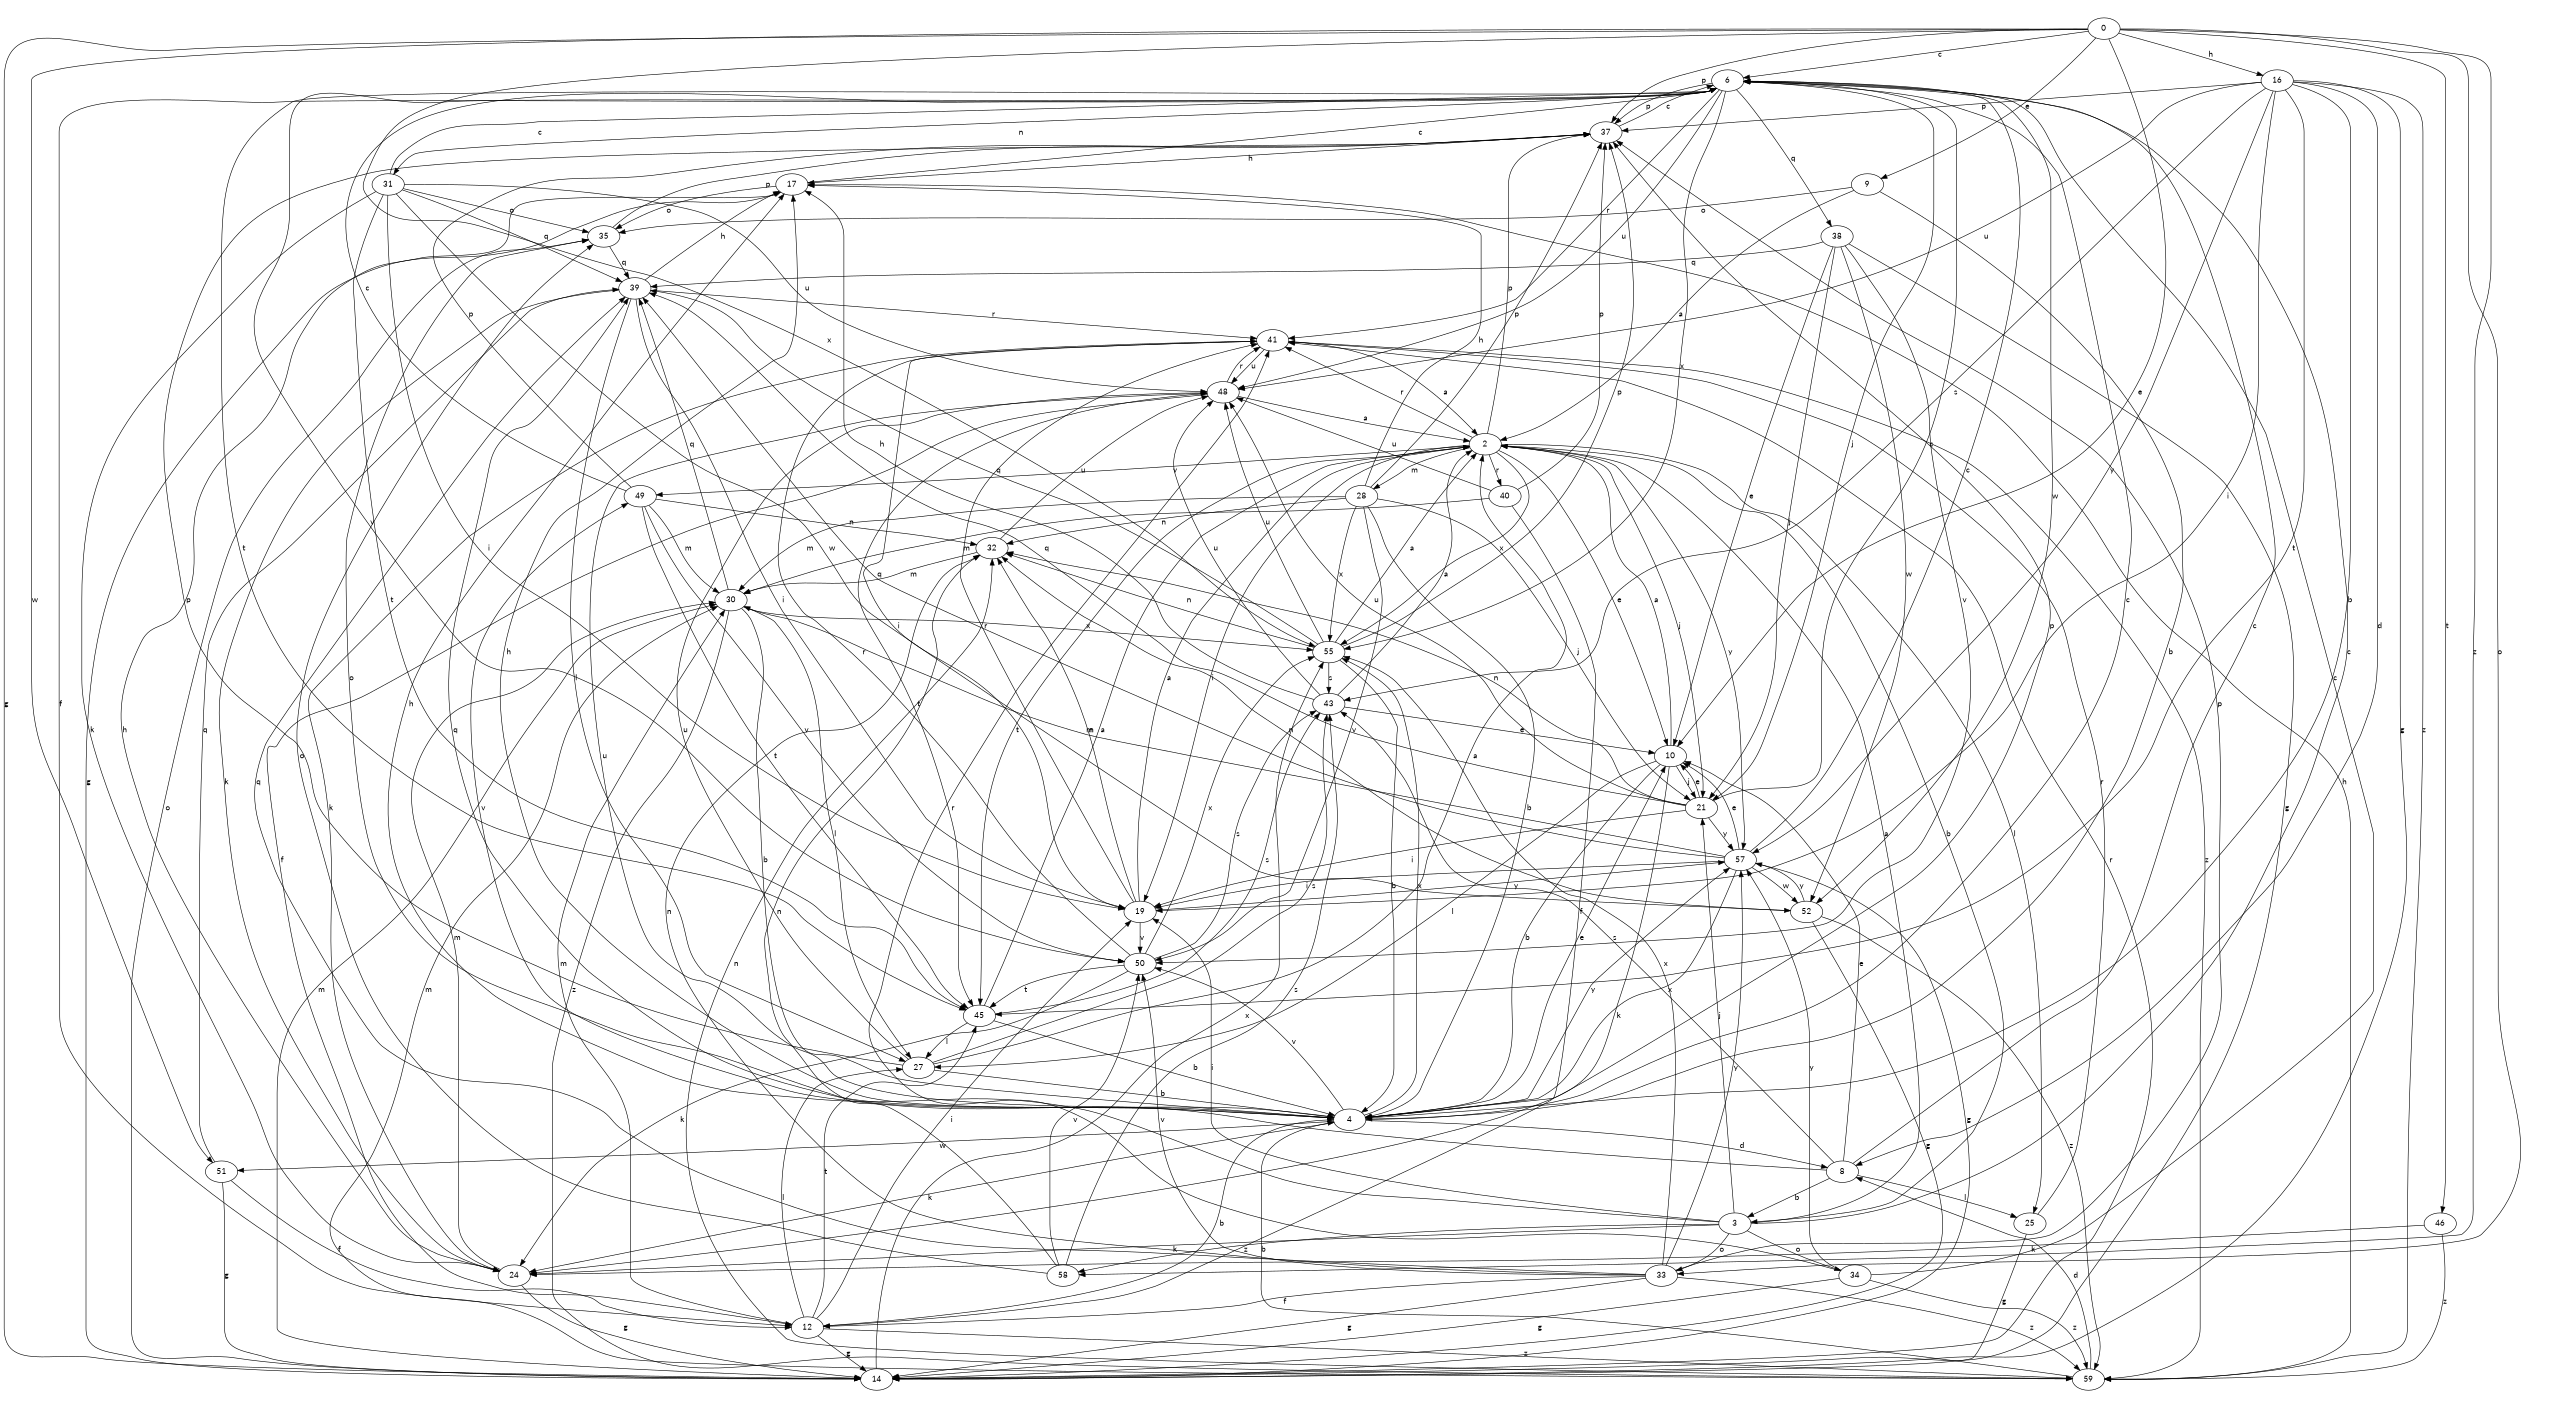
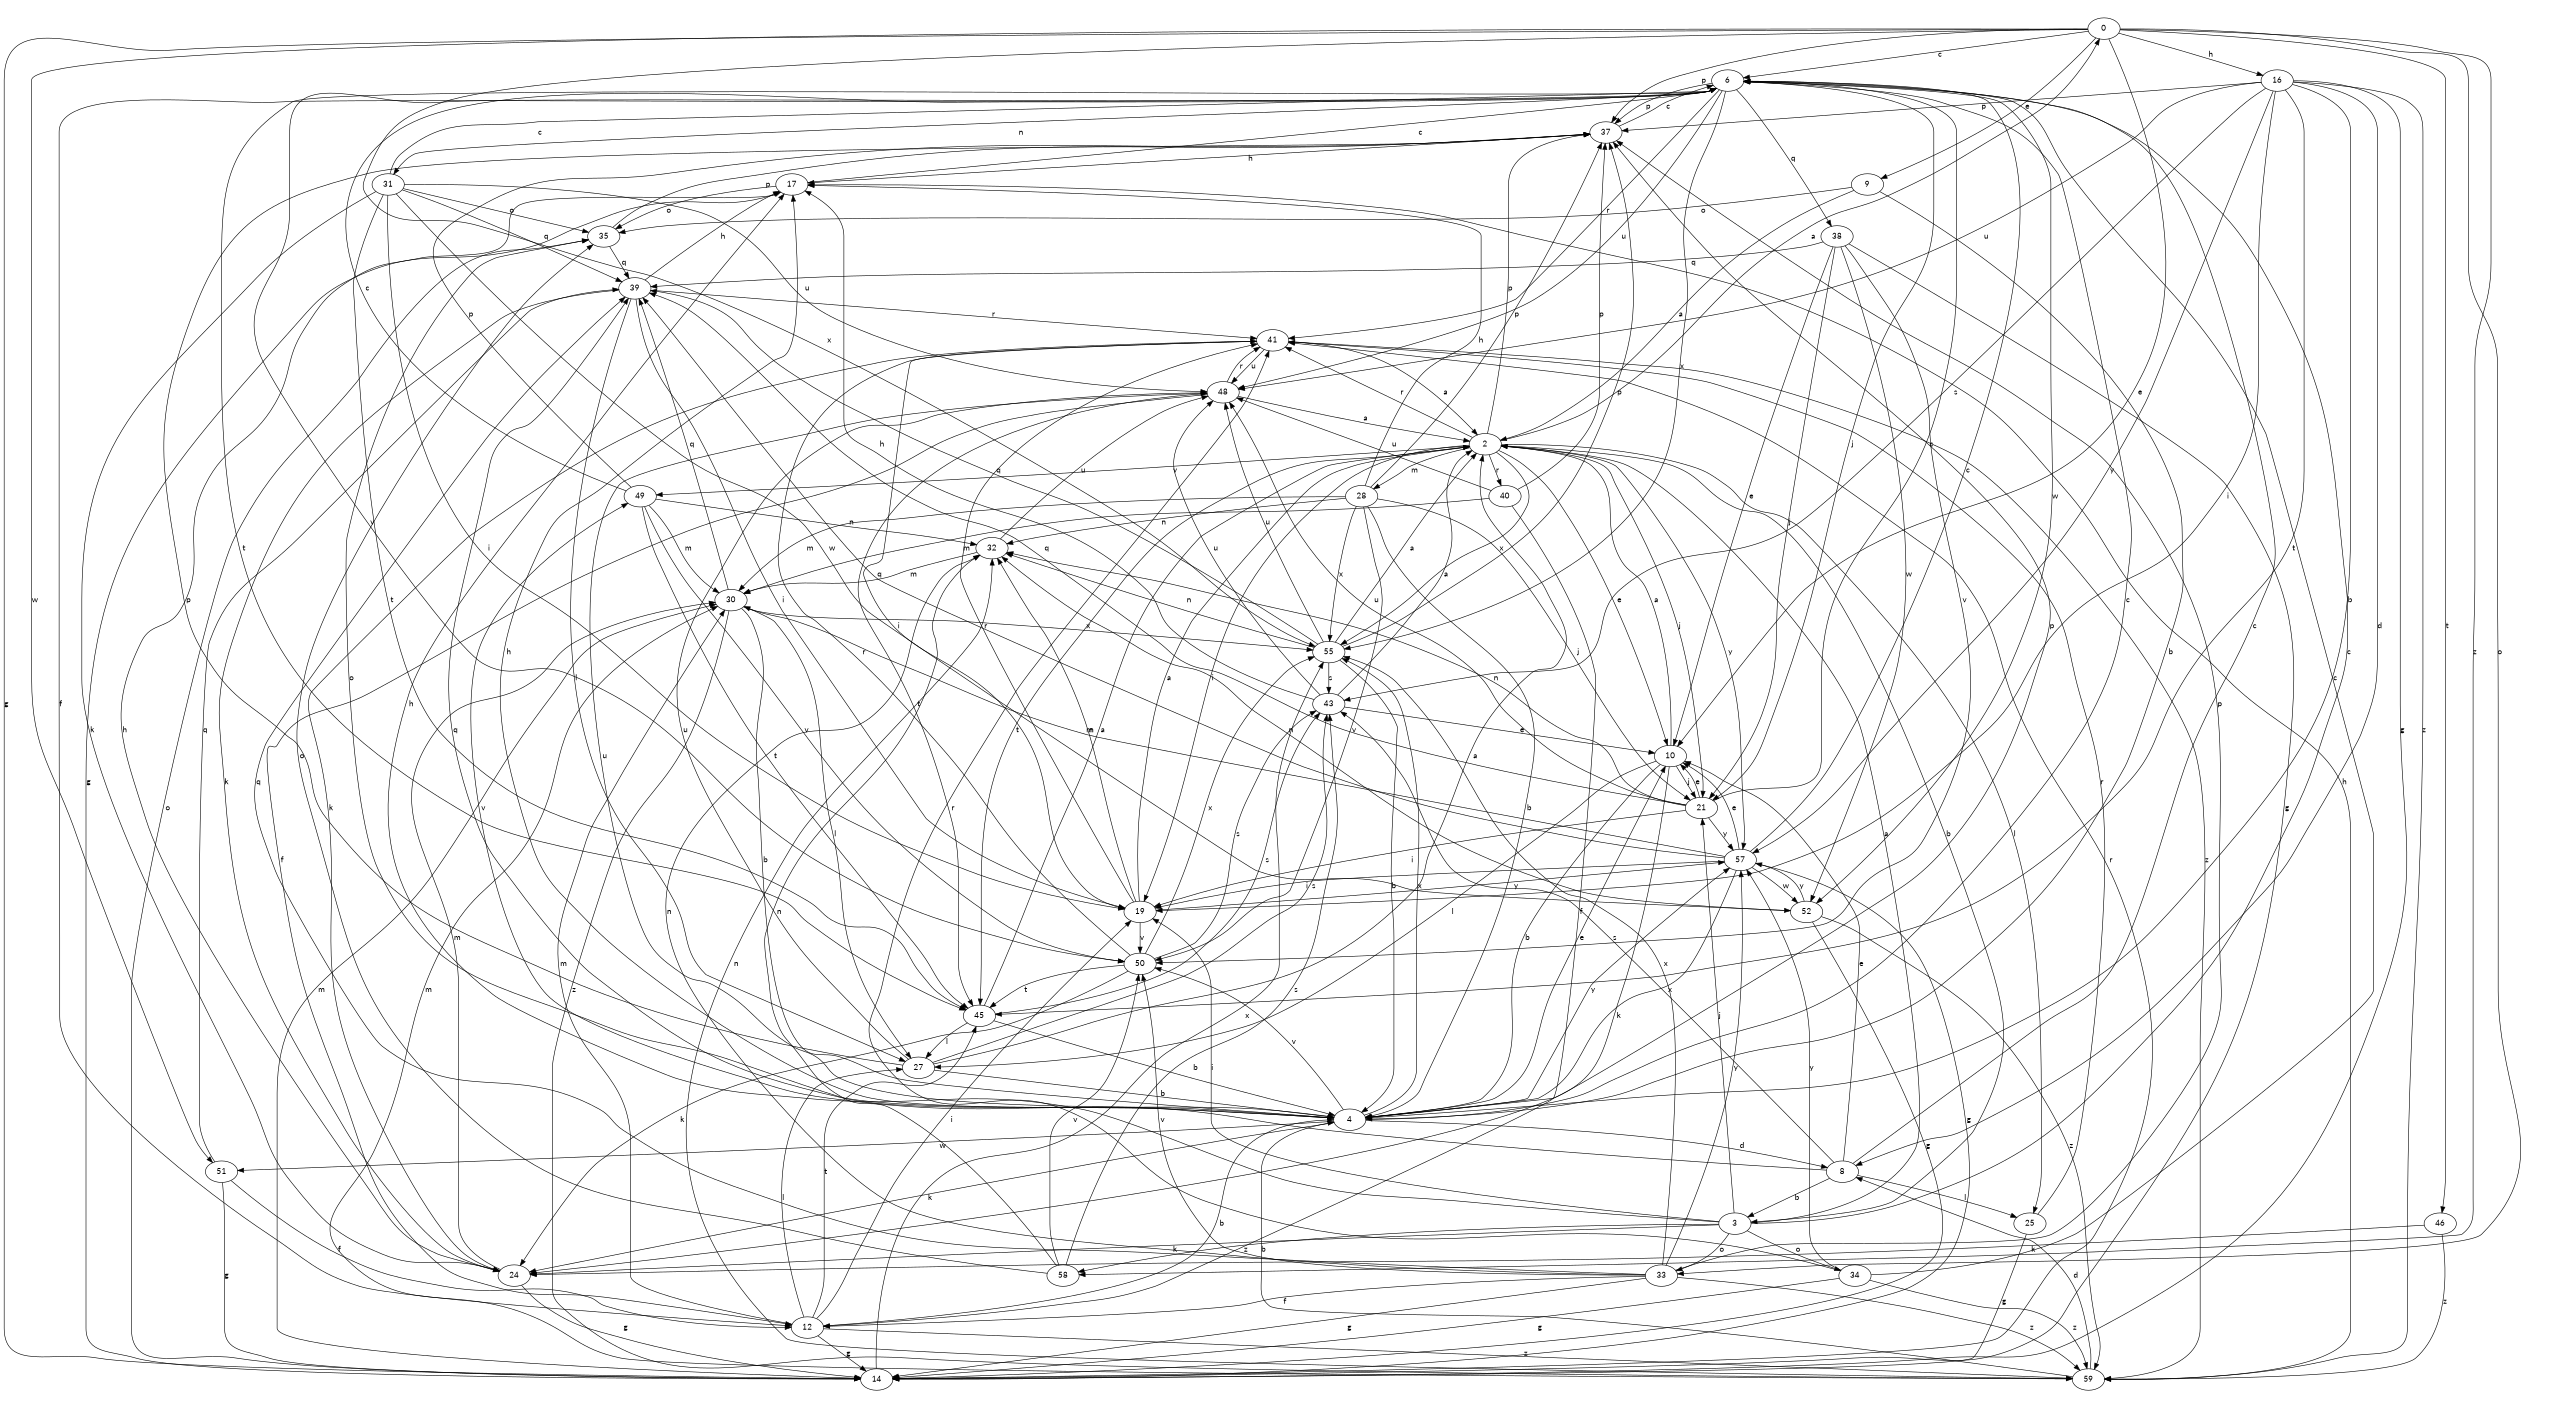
none -> (1795, 236)
